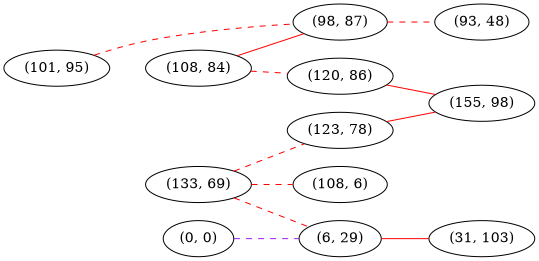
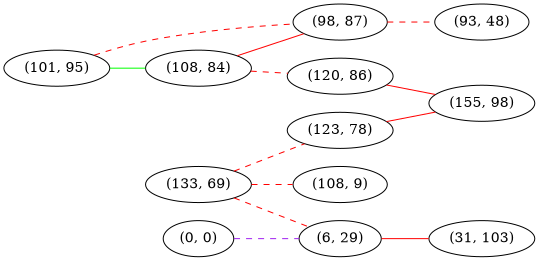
none -> (128, 68)
(340, 185) -> (340, 185)
